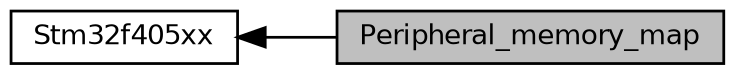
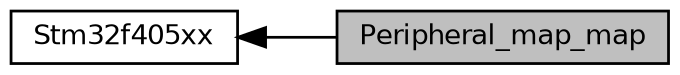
(530, 37) -> (503, 37)
